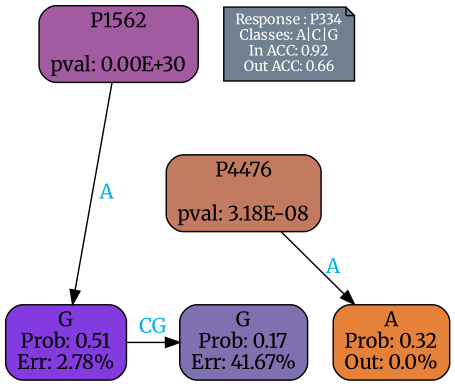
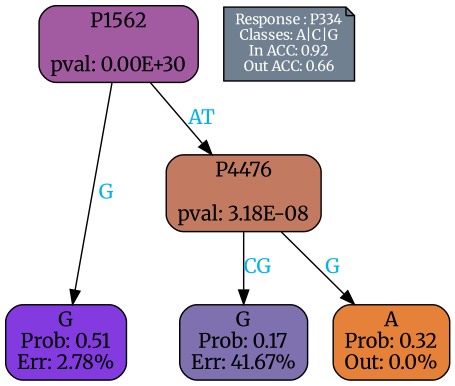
none -> (176, 113)
(107, 193) -> (107, 193)
(333, 268) -> (333, 268)
(146, 342) -> (244, 261)
